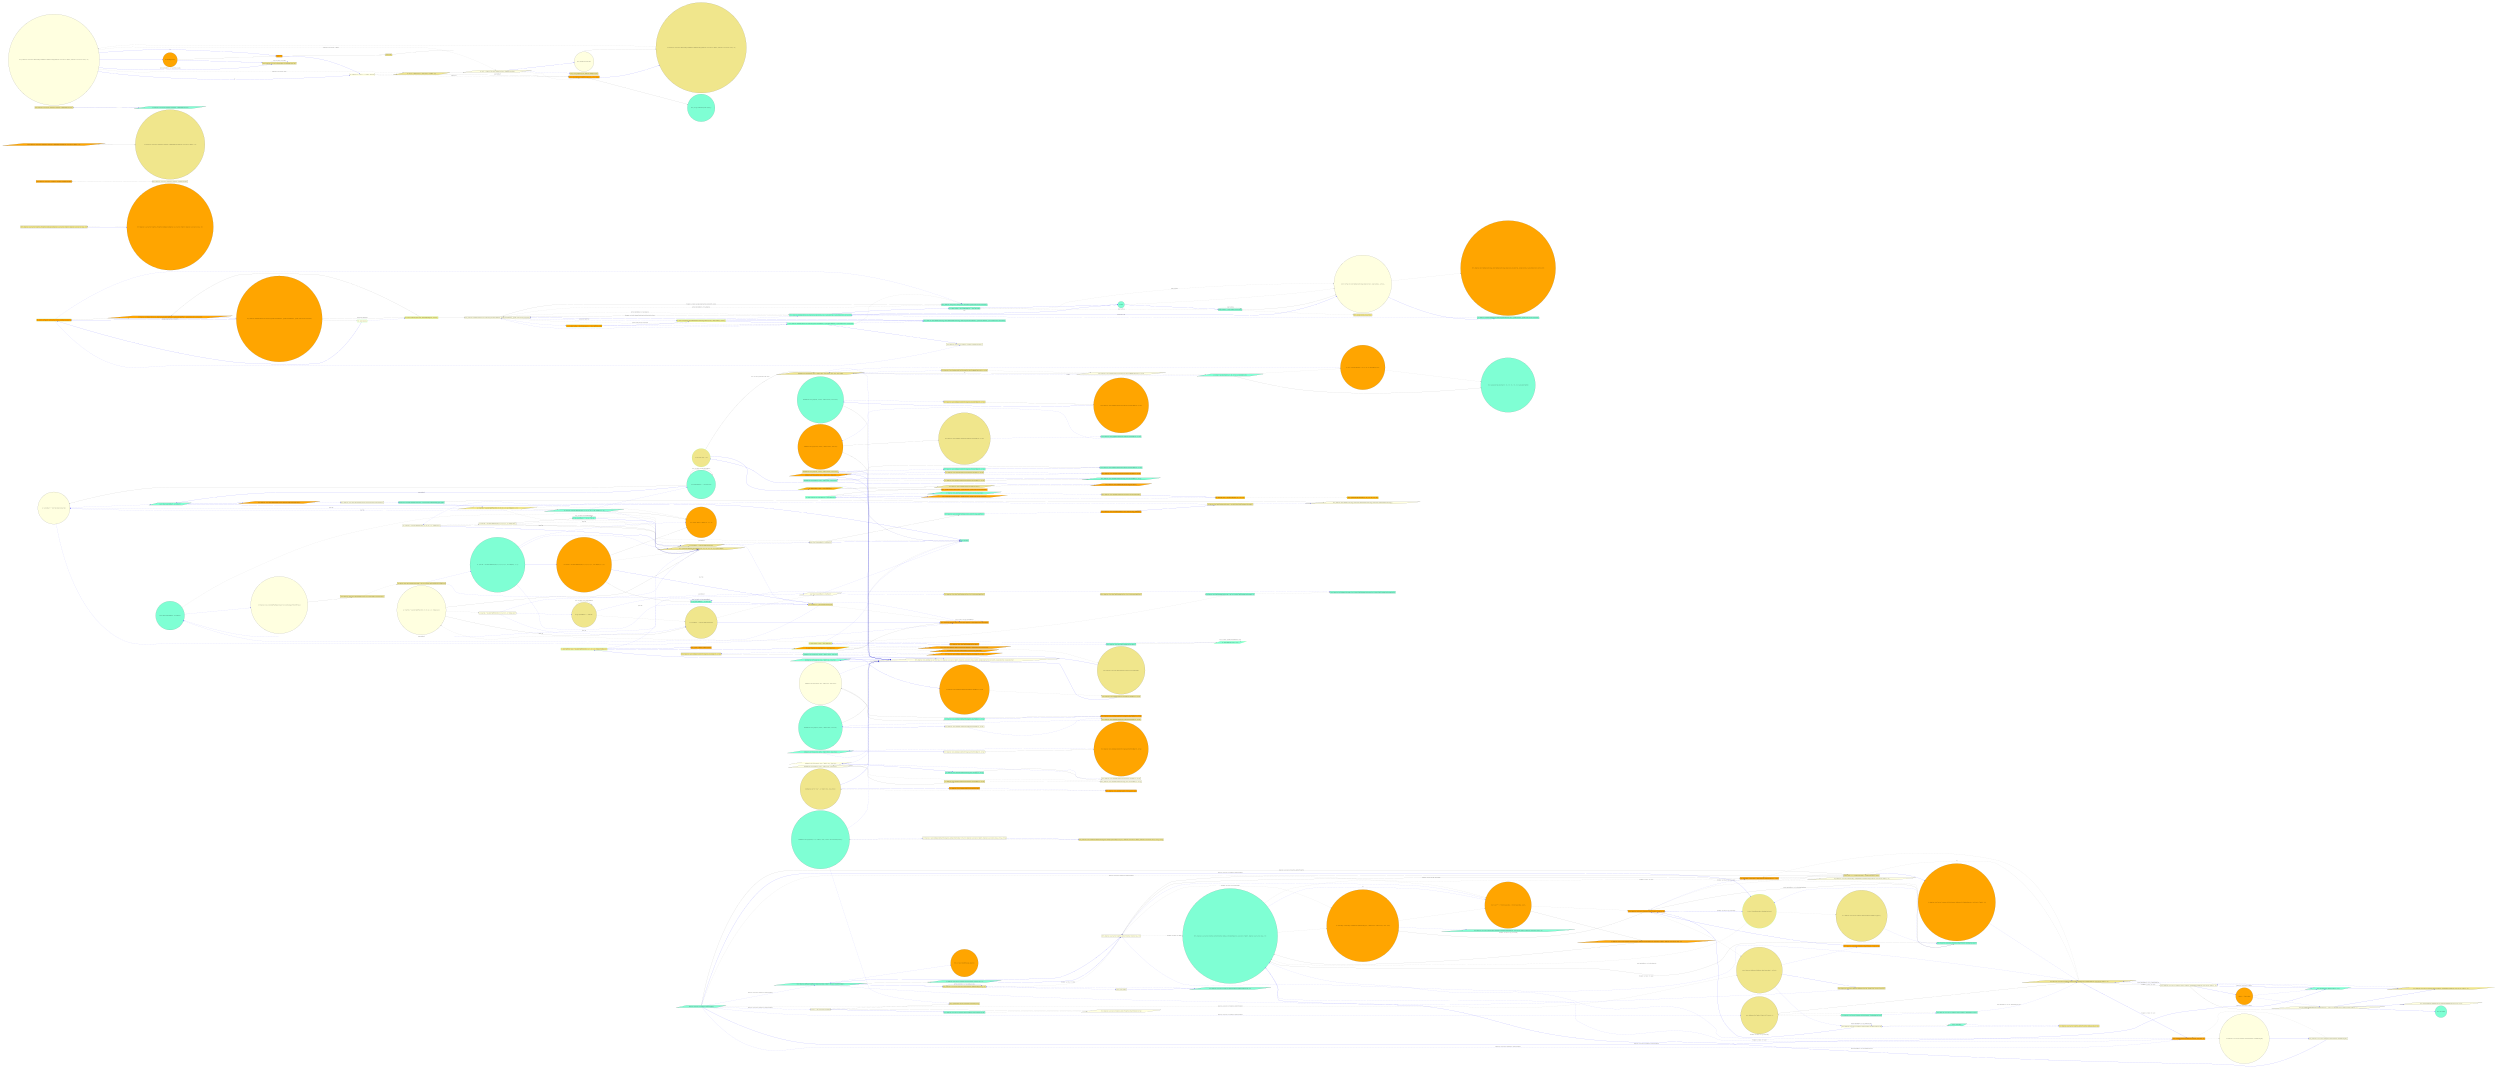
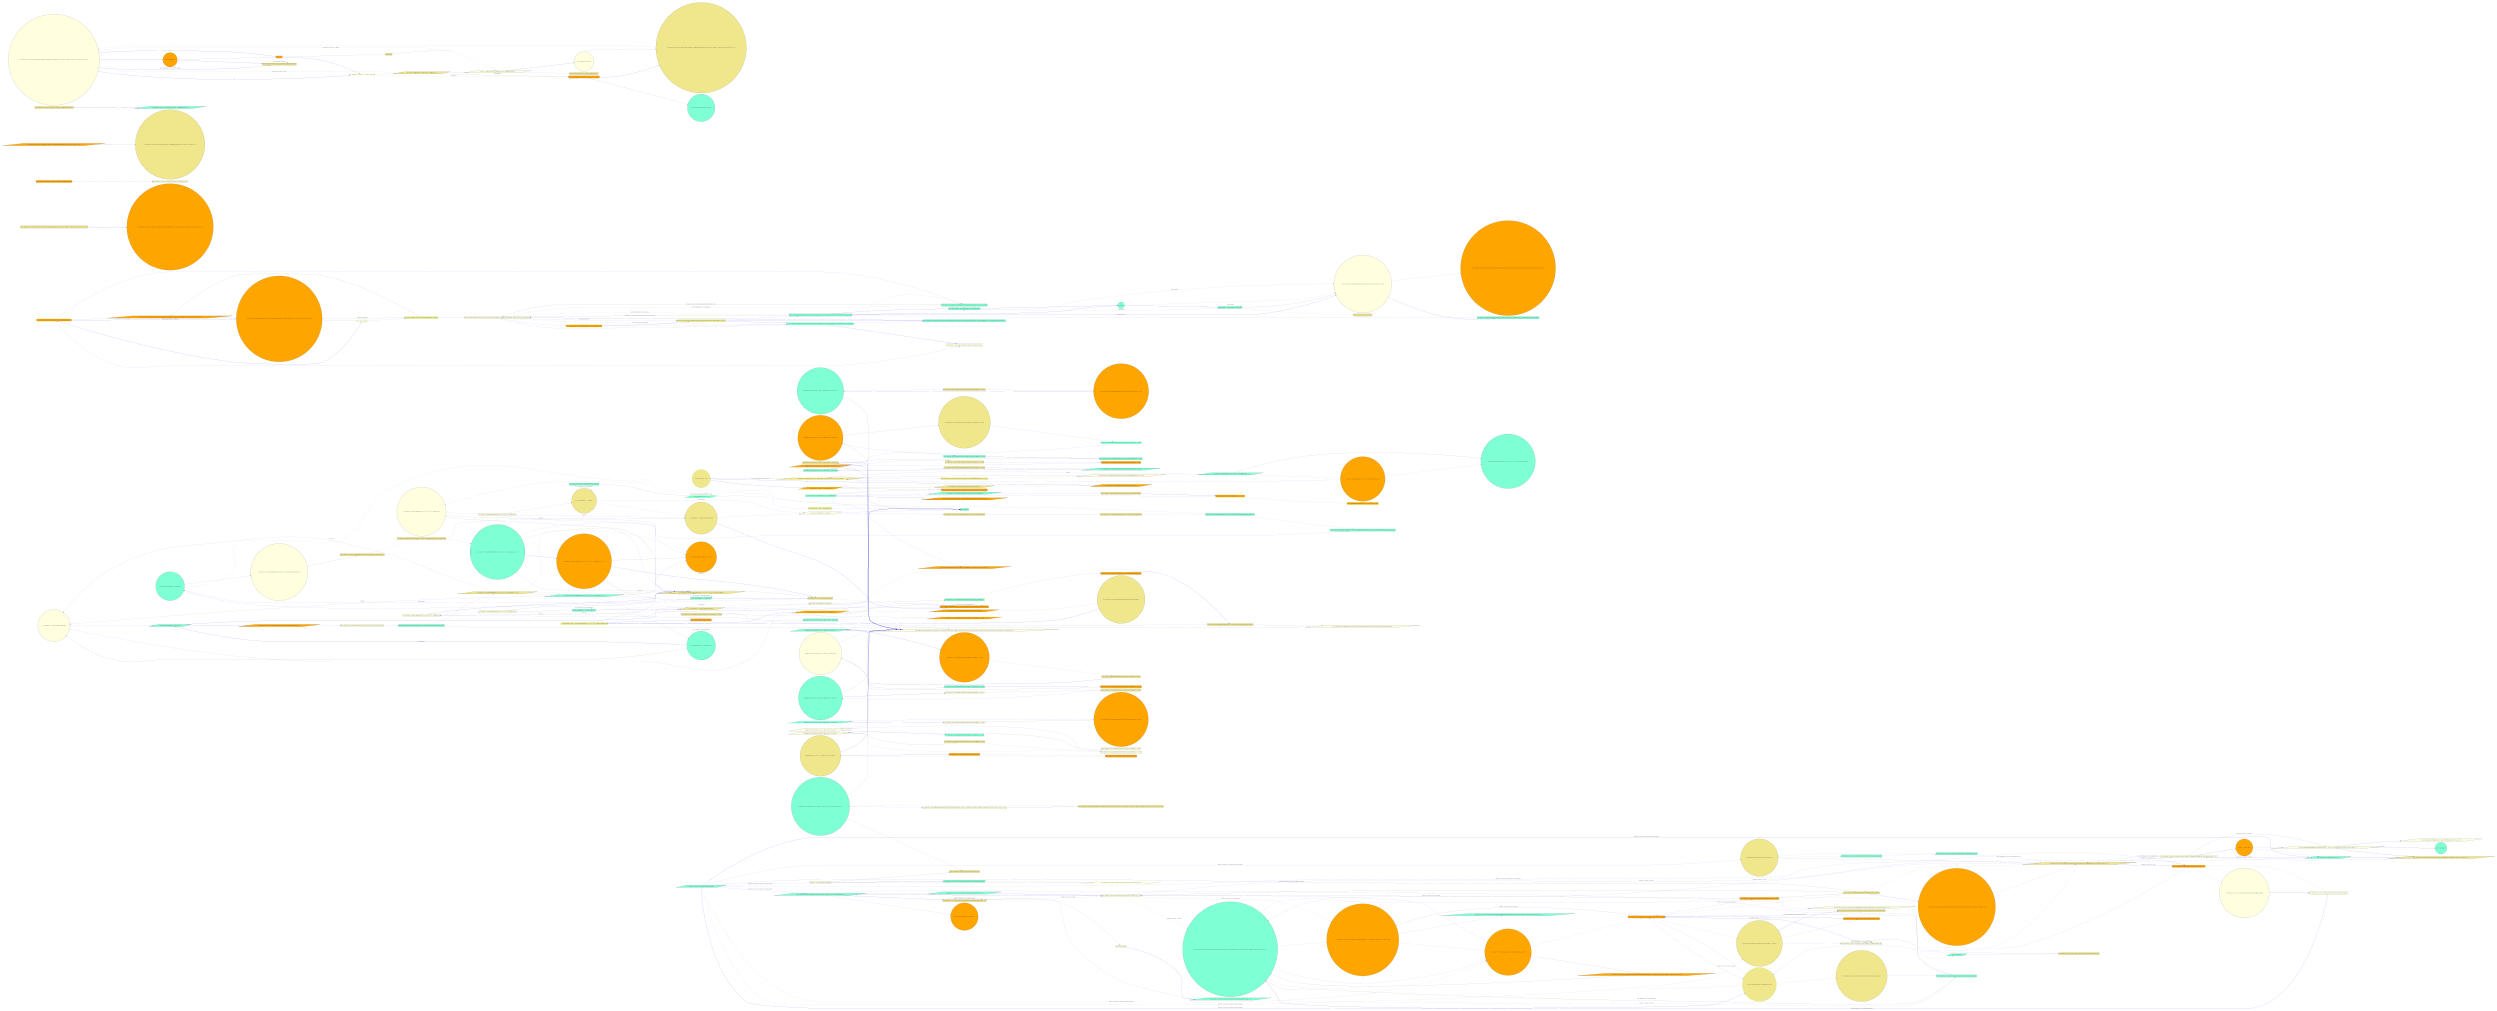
(964, 644) -> none
